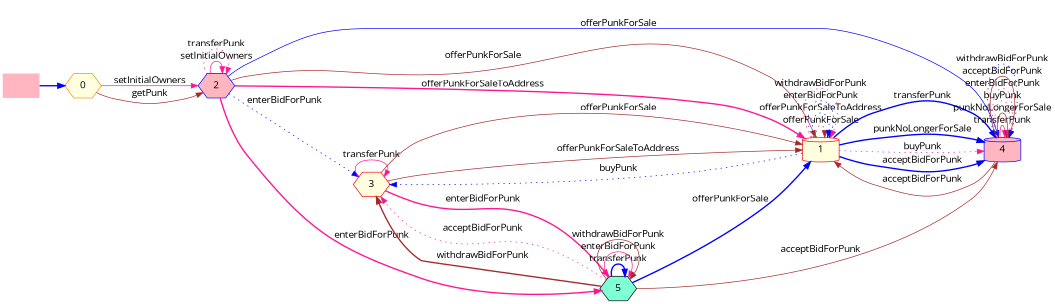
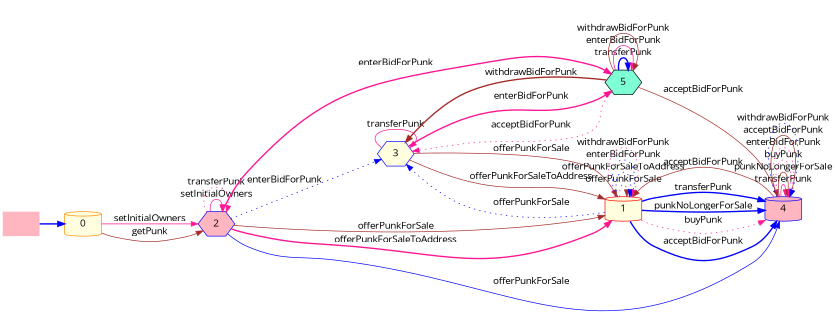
(83, 86) -> (83, 224)
(618, 168) -> (531, 202)
(372, 184) -> (396, 154)
(725, 234) -> none
